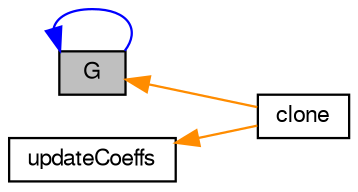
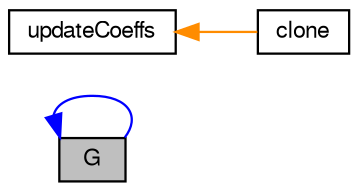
(203, 96) -> none
